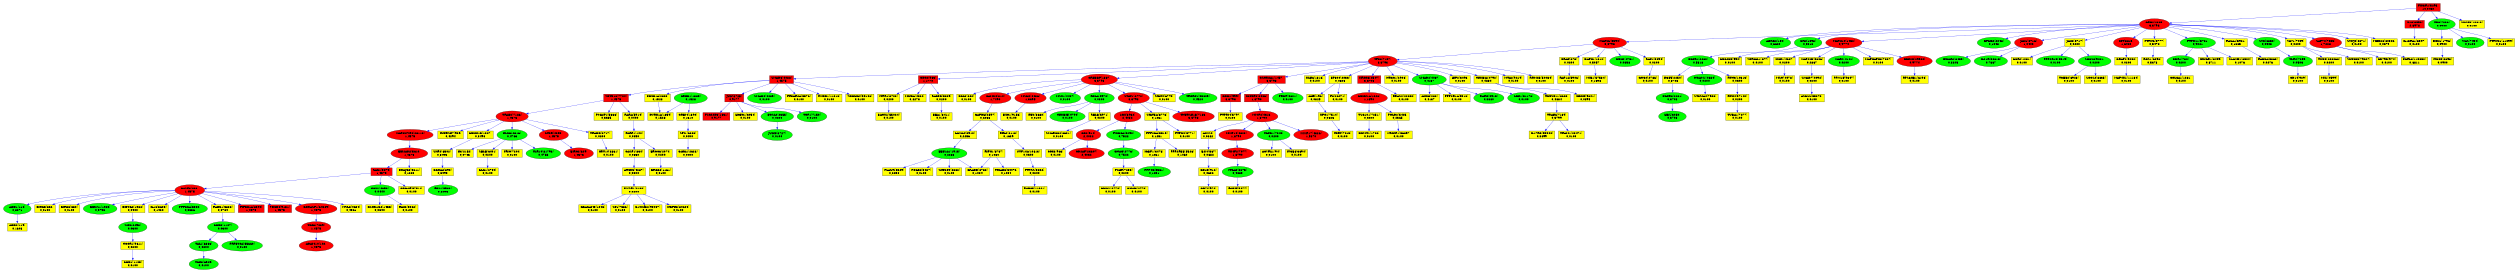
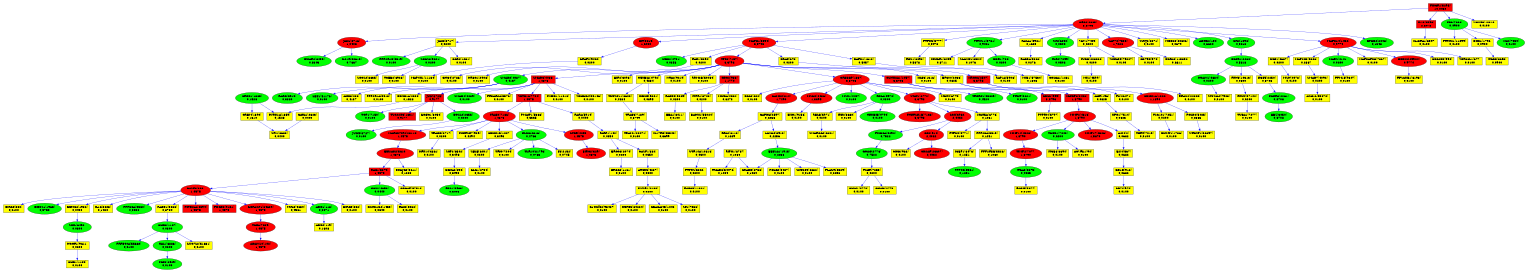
(2298, 80) -> none
(688, 143) -> (294, 125)
none -> (199, 246)
